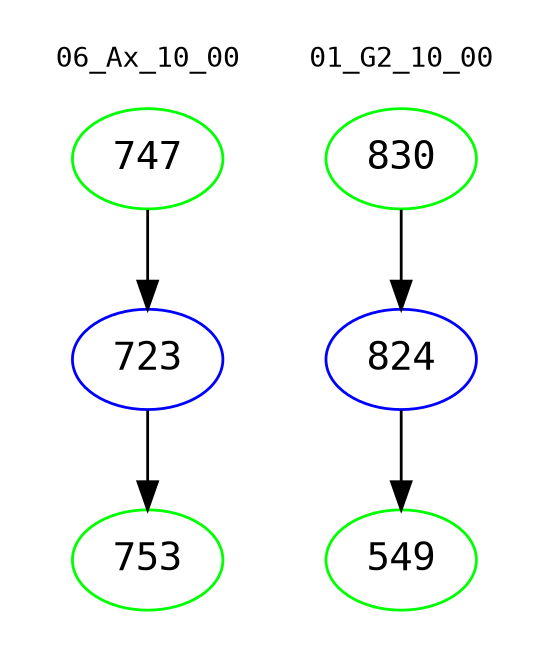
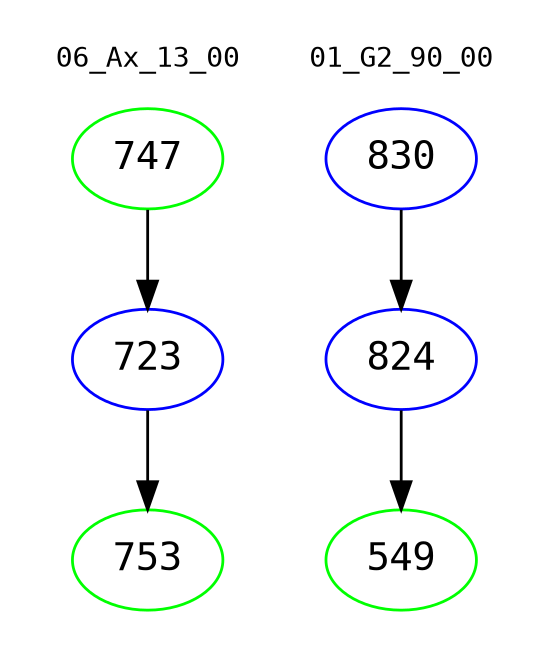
(149, 60) -> (149, 60)
(403, 60) -> (403, 60)
(401, 159) -> (401, 159)
